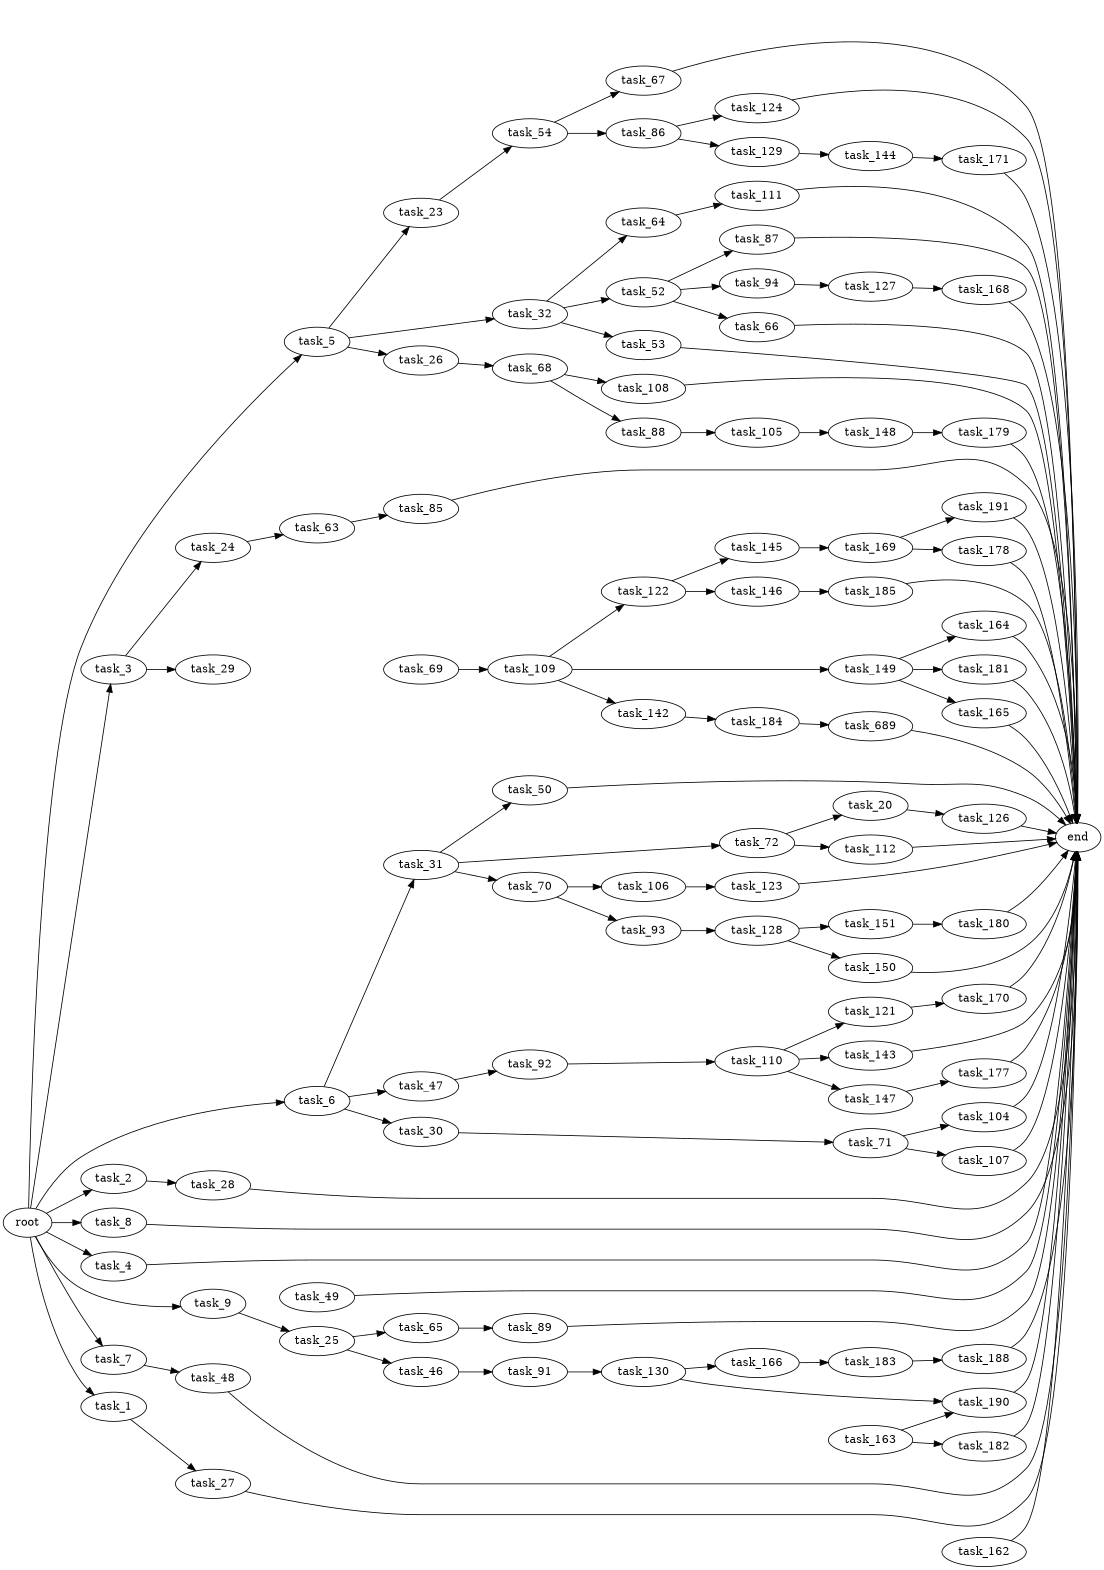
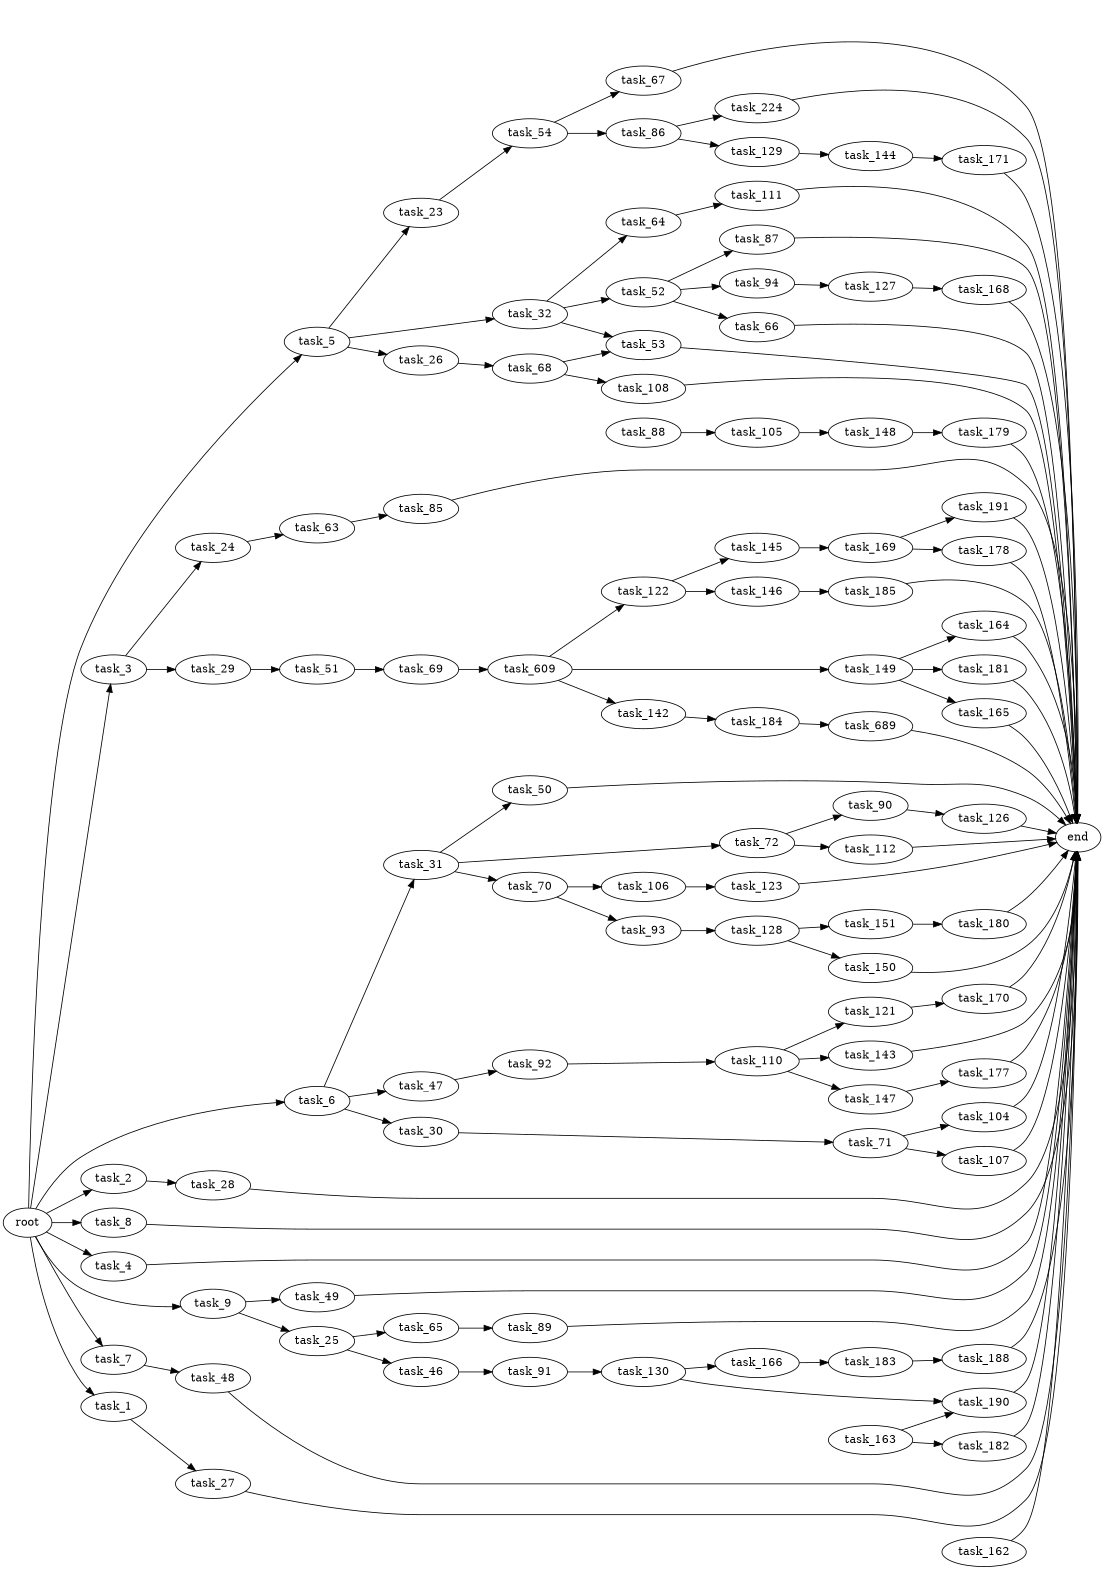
(757, 108) -> (757, 108)
(582, 399) -> (582, 358)
none -> (317, 669)
(530, 669) -> (530, 669)
(871, 806) -> (871, 806)
none -> (259, 1301)
